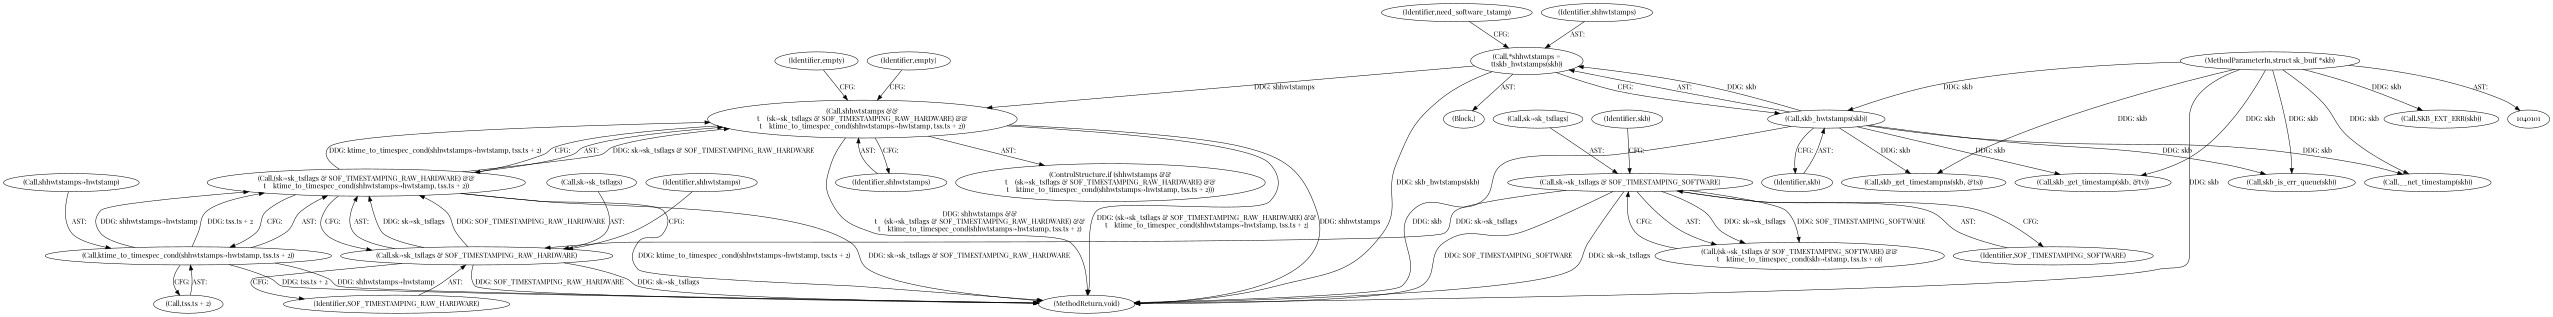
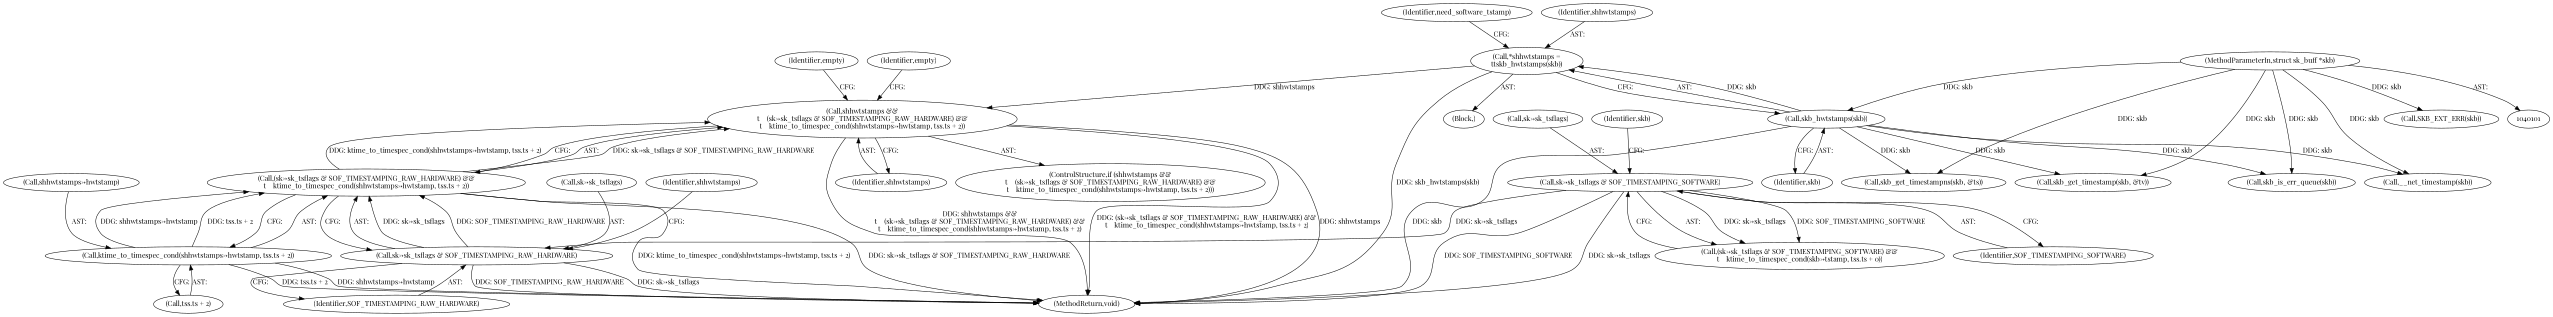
(1775, 291) -> none
